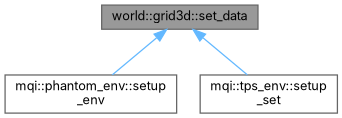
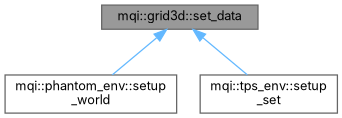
(180, 17) -> (180, 17)
(91, 94) -> (91, 94)
